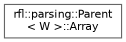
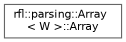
(63, 21) -> (63, 21)
